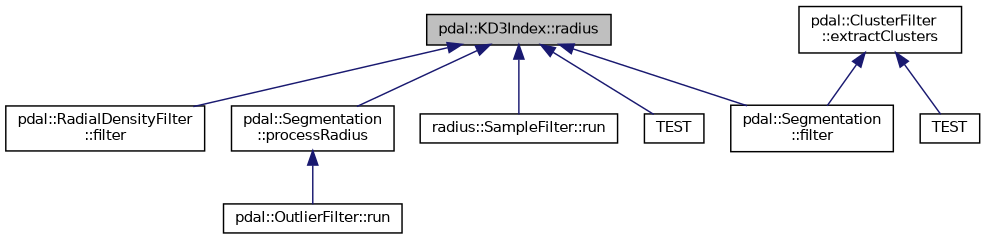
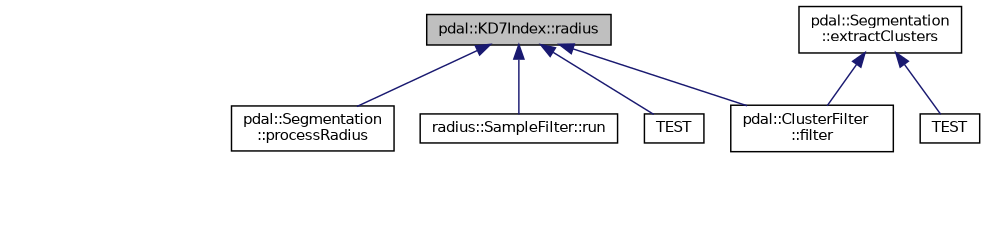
(519, 30) -> (519, 30)
(880, 30) -> (880, 30)
(105, 128) -> none
(812, 128) -> (812, 128)
(313, 218) -> none
